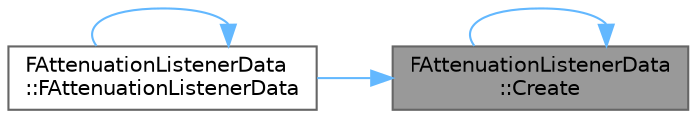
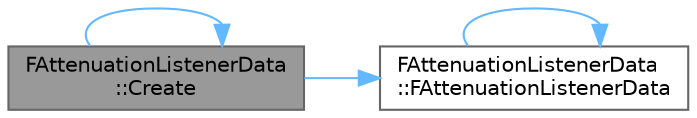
(344, 78) -> (332, 78)
